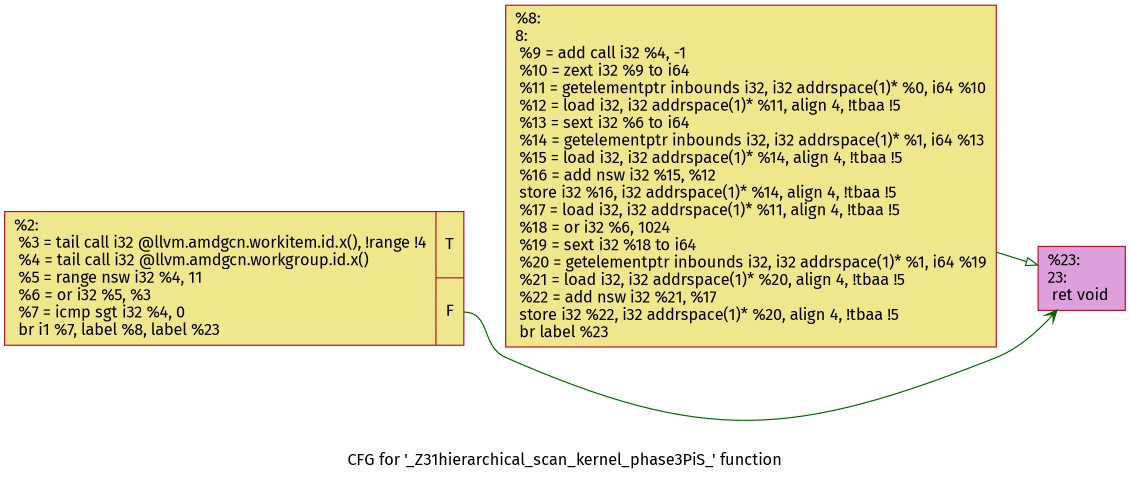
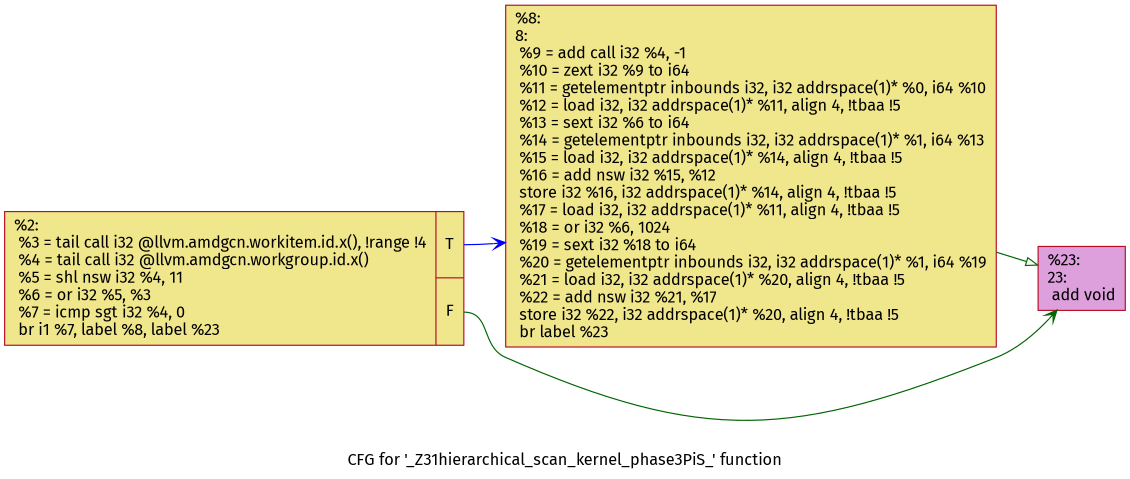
none -> (479, 244)
(109, 278) -> (99, 278)
(1078, 295) -> (1082, 295)
